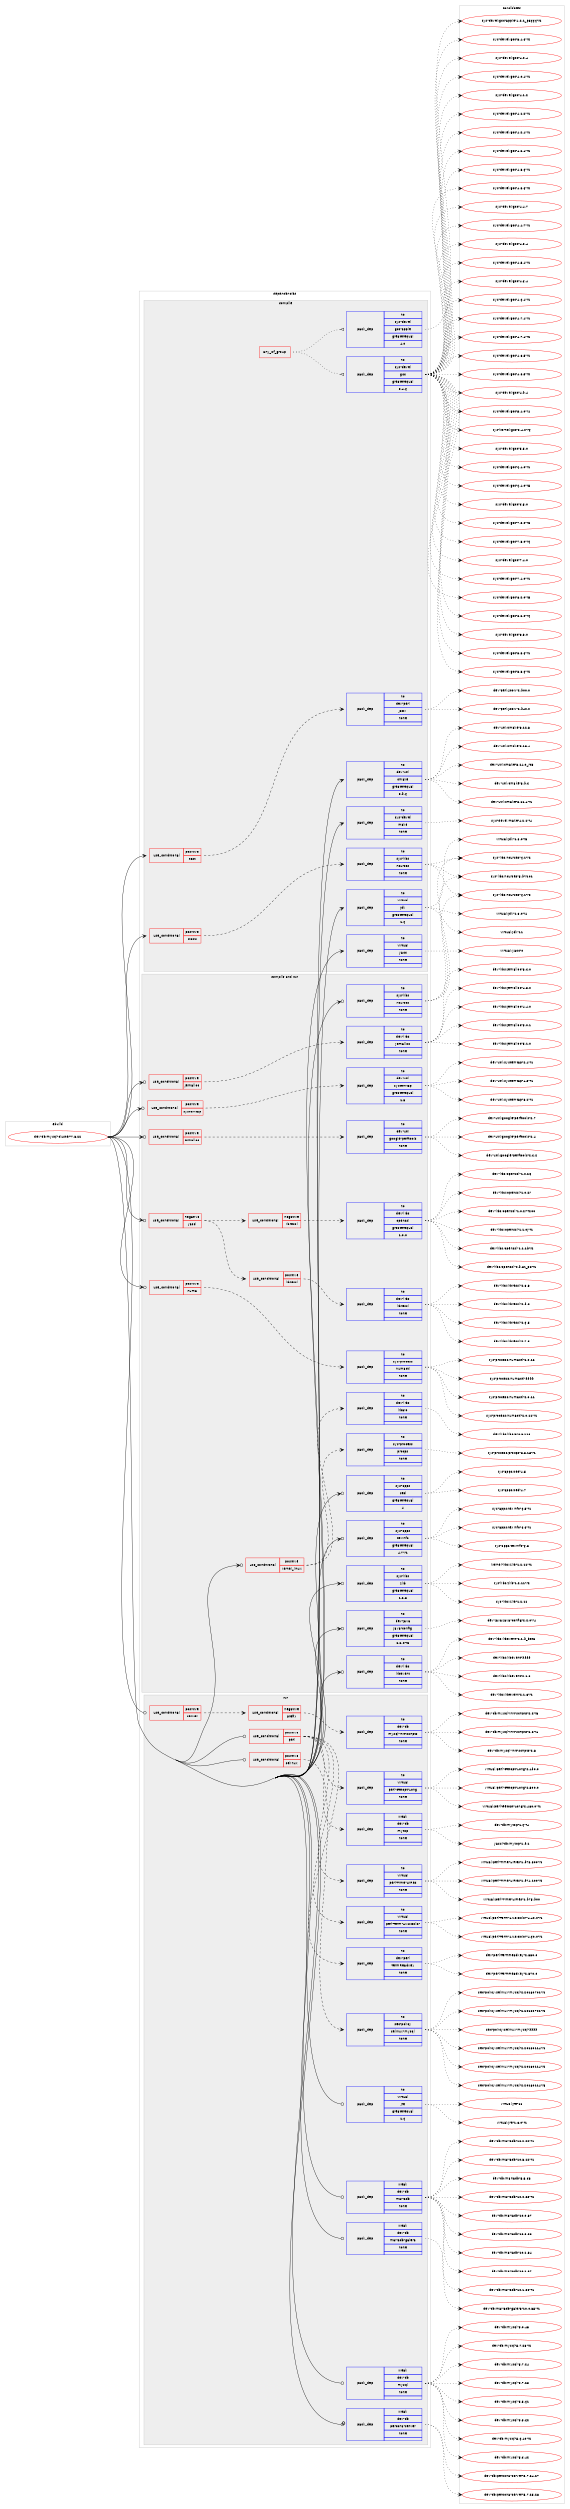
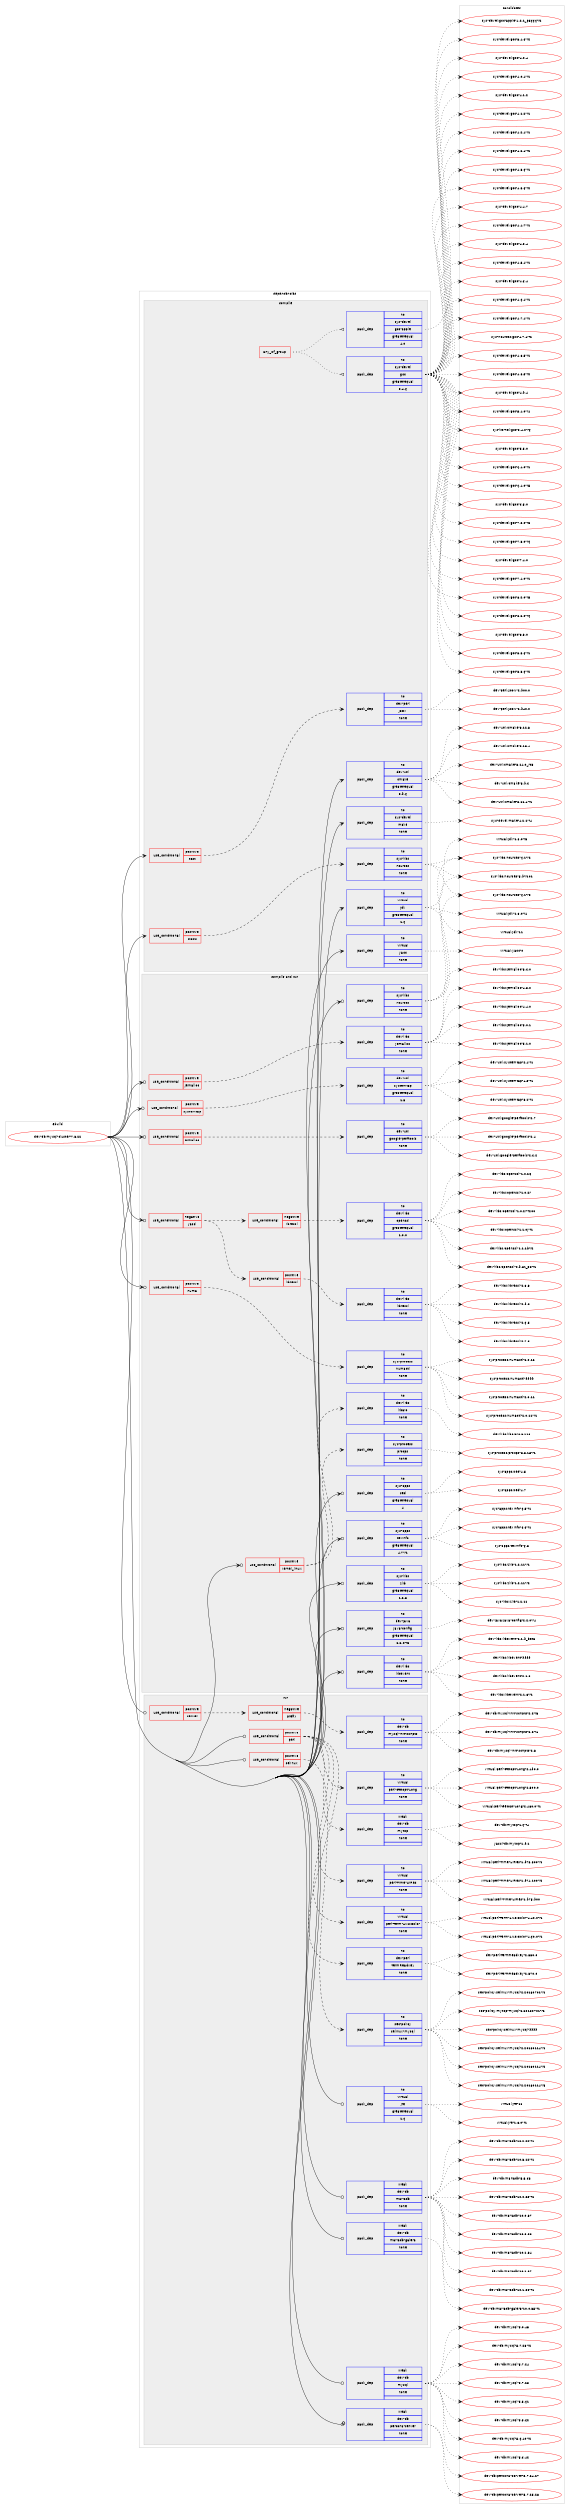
(512, 337) -> (512, 337)
(512, 1565) -> (512, 1565)
(512, 2011) -> (512, 2011)
